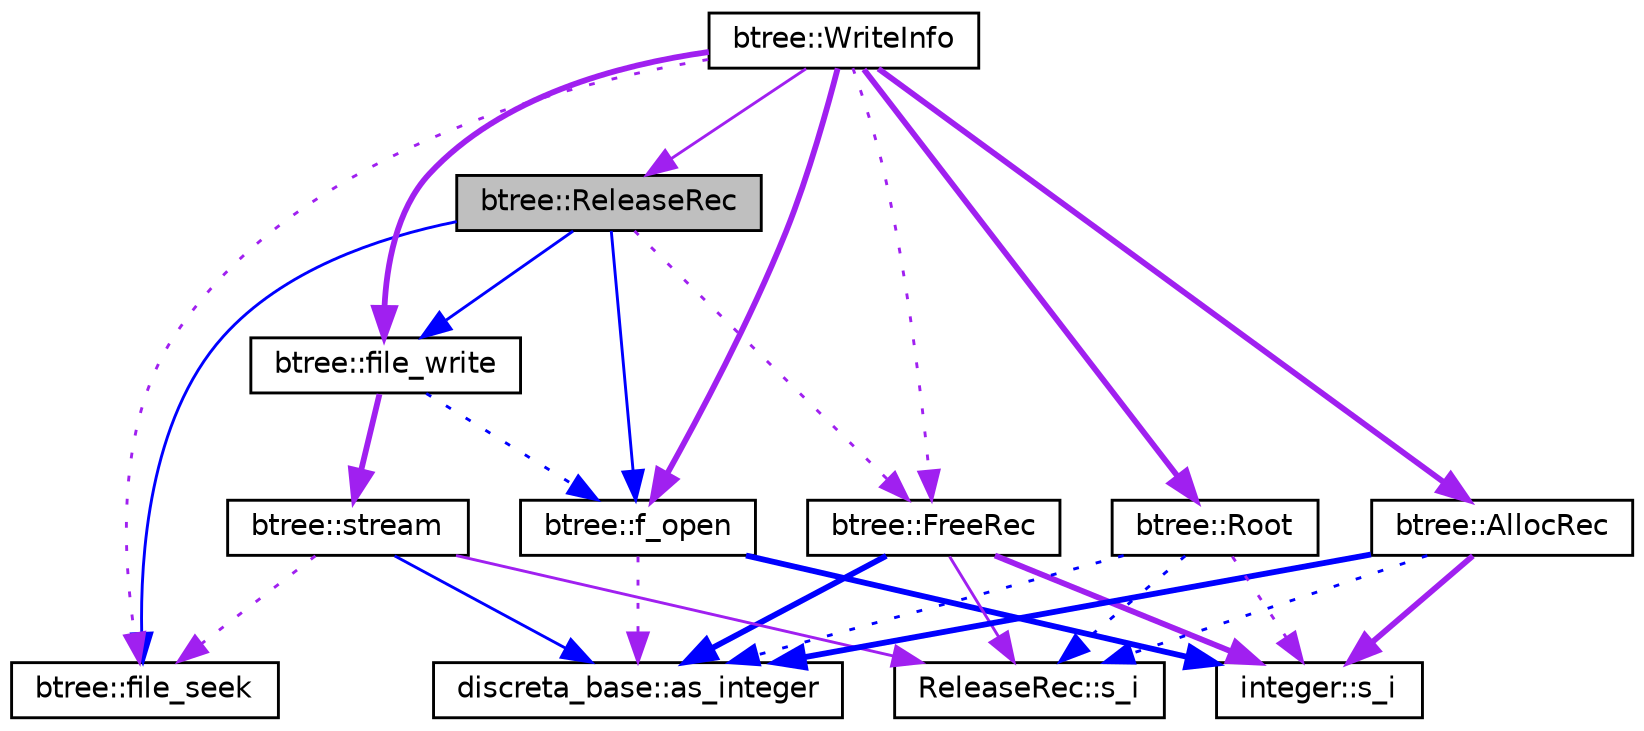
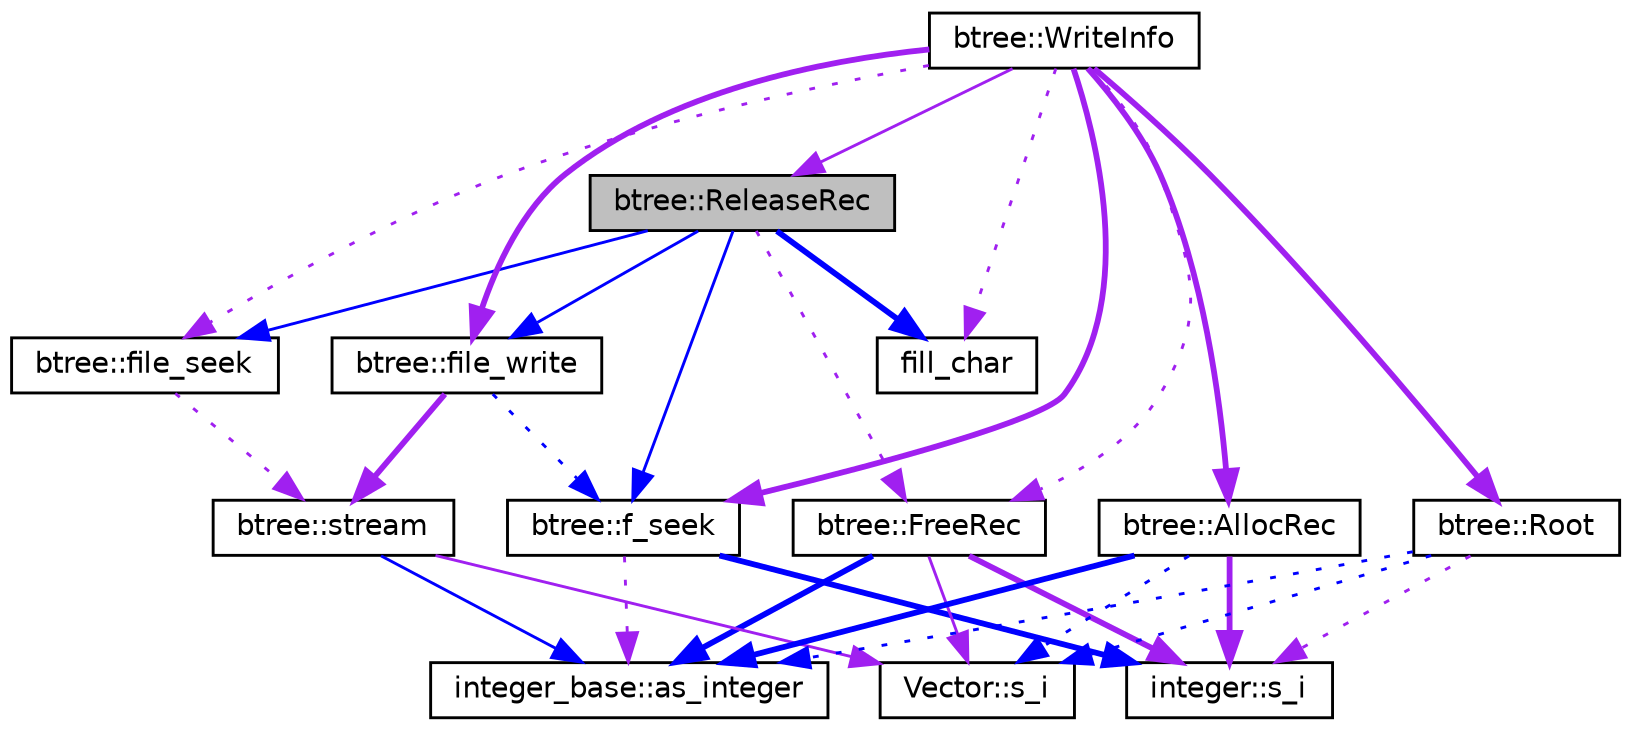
none -> (957, 365)
(638, 528) -> (624, 528)
(259, 600) -> (228, 437)
(638, 690) -> (629, 690)
(1030, 690) -> (977, 690)
